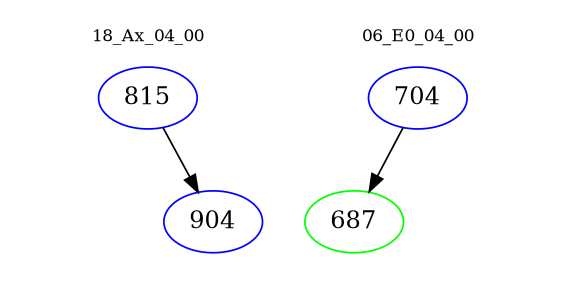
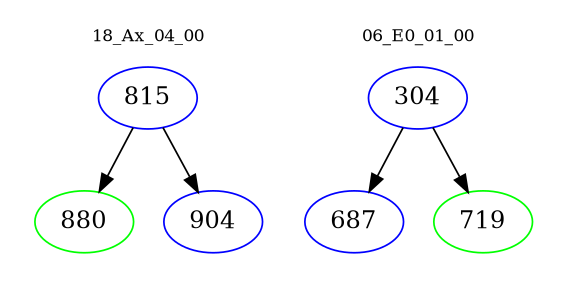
(419, 37) -> (419, 37)
(418, 98) -> (418, 98)
none -> (84, 222)
(354, 222) -> (354, 222)
none -> (483, 222)
